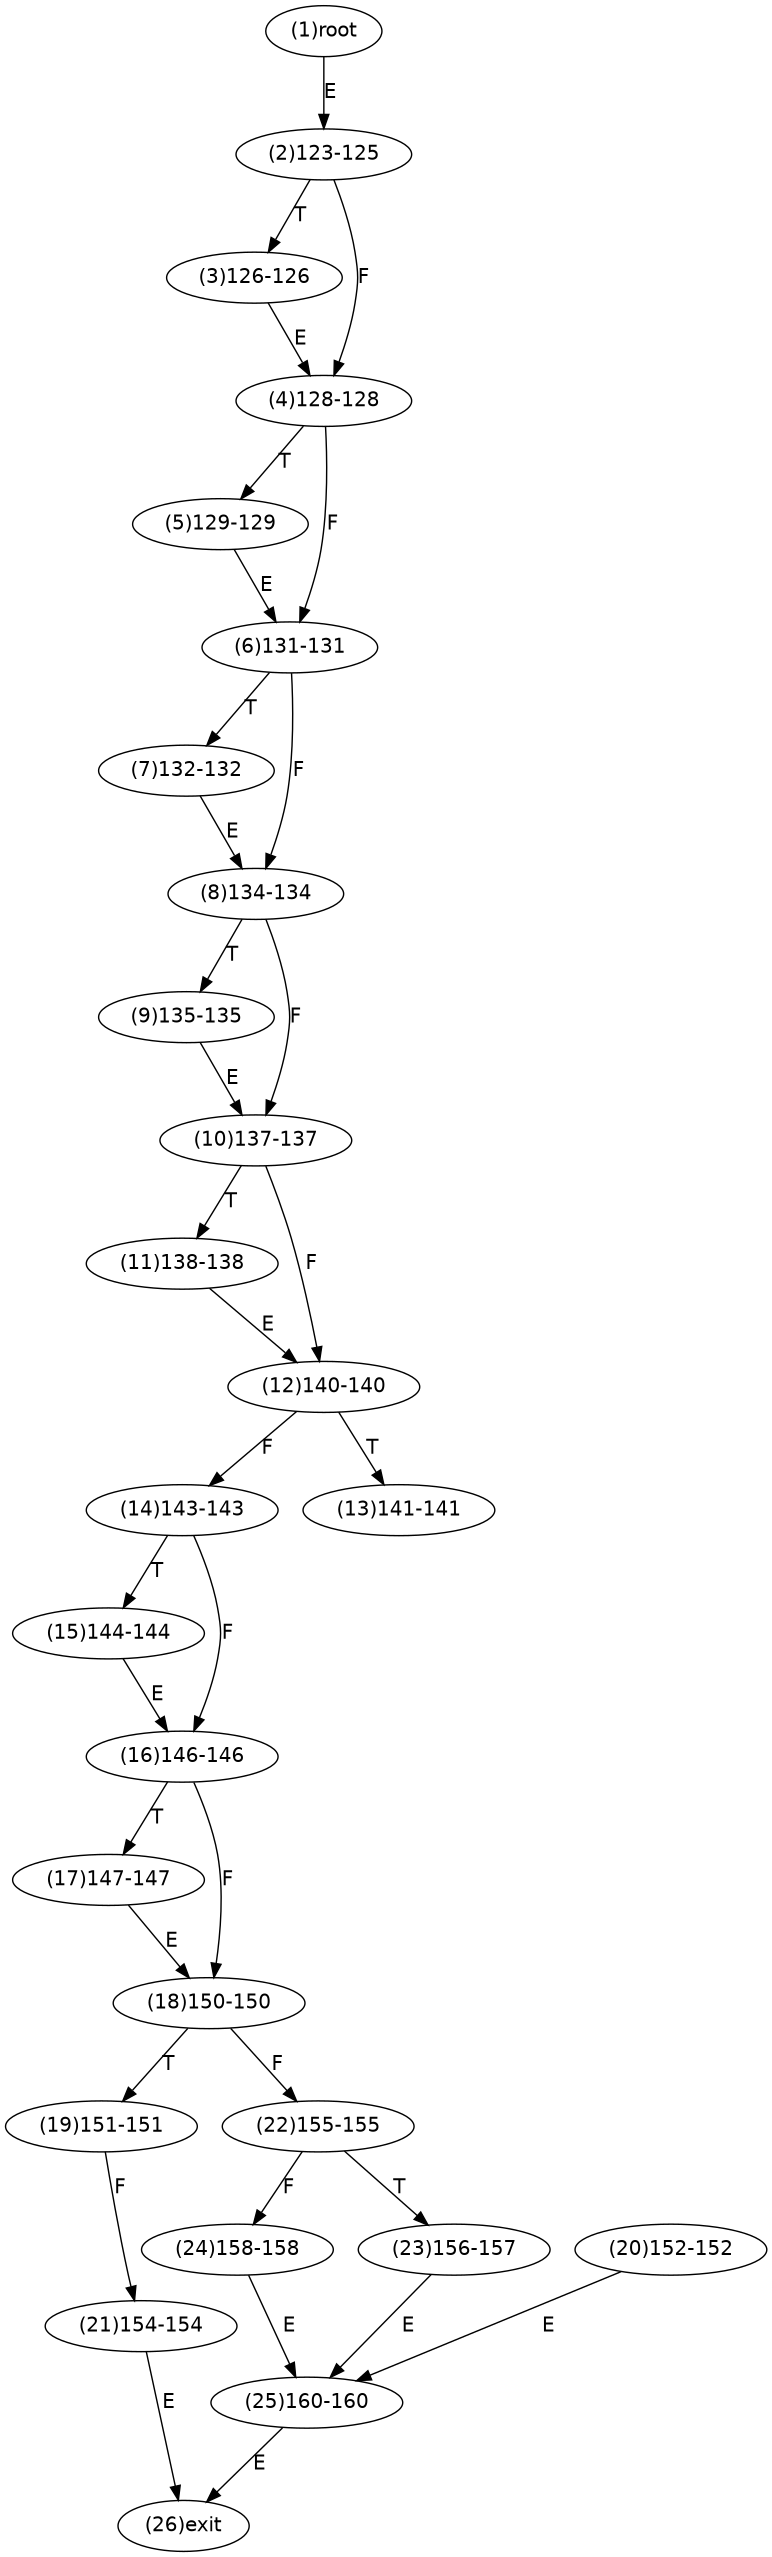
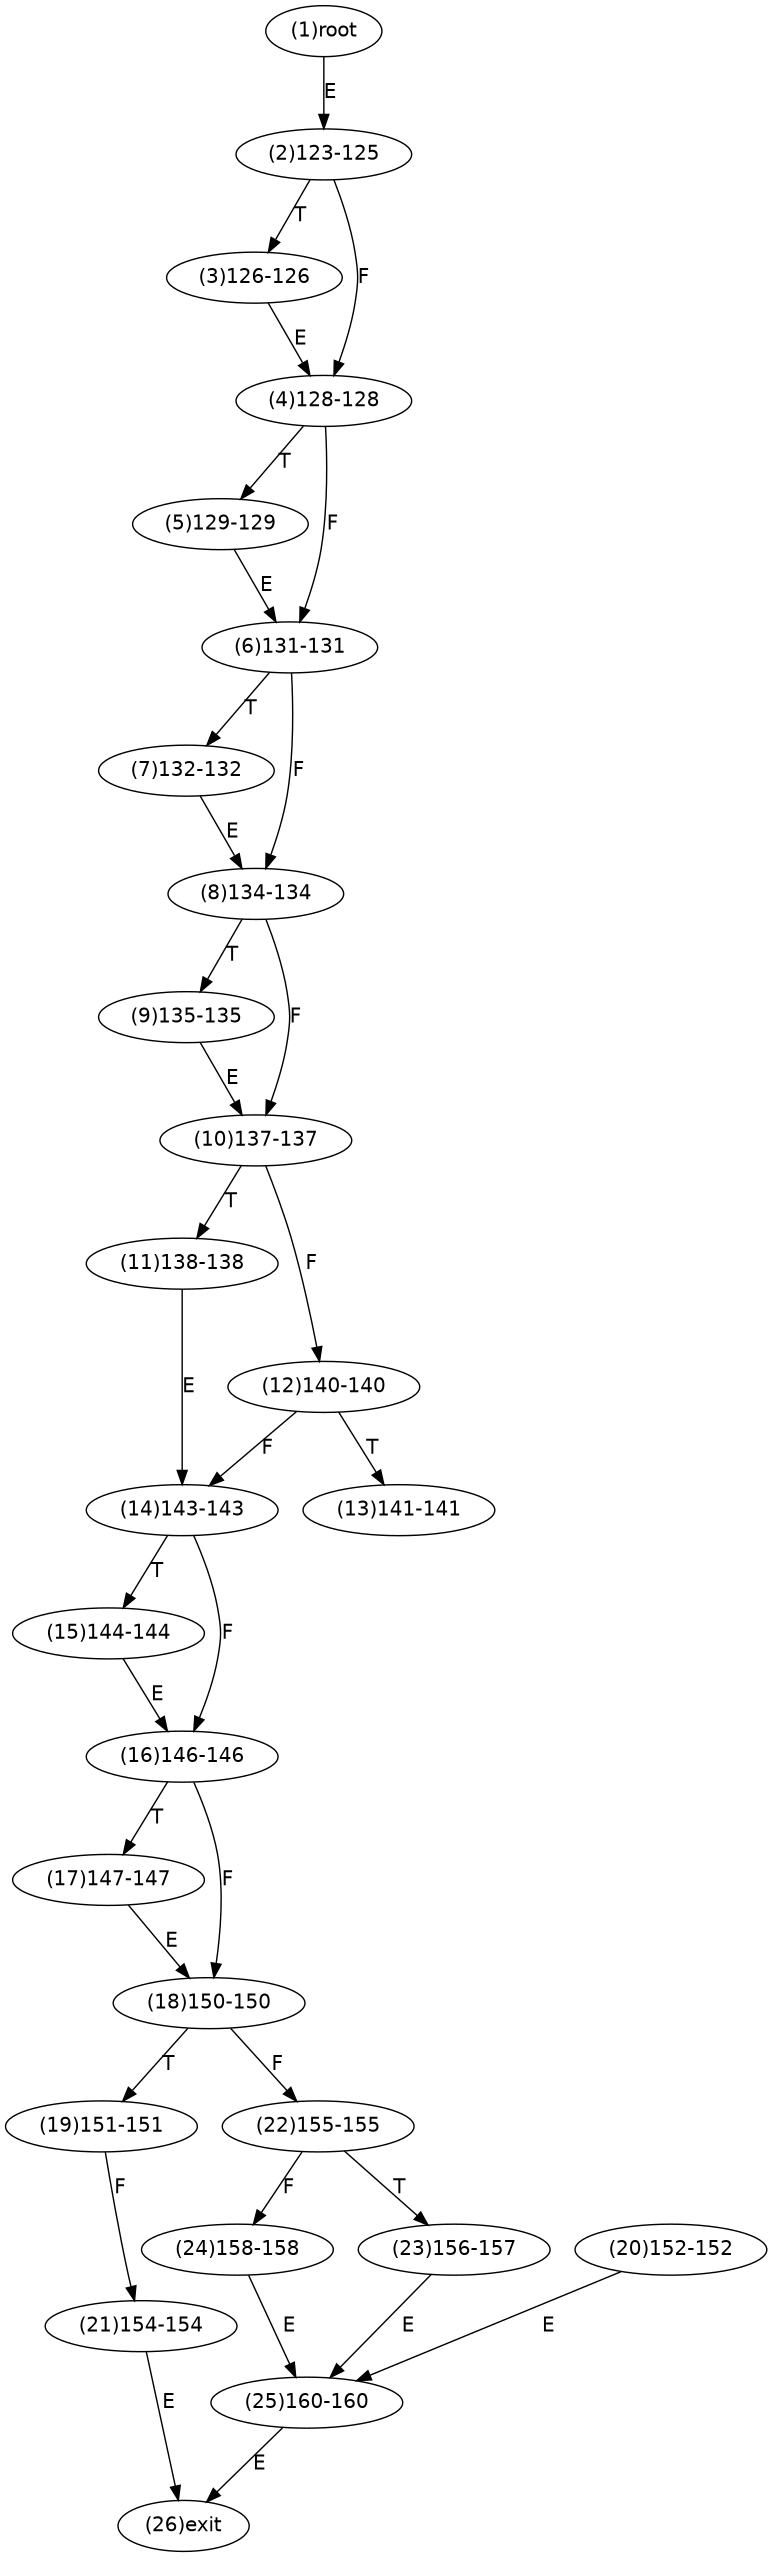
(247, 1321) -> (182, 1380)
